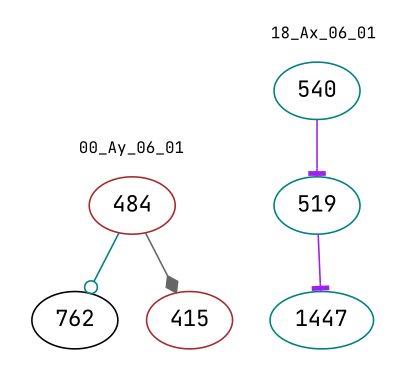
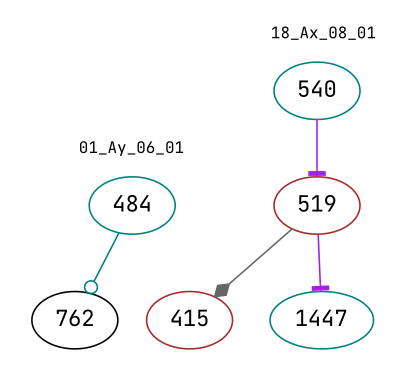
(324, 34) -> (324, 34)
(132, 149) -> (132, 149)
(132, 206) -> (132, 206)
(317, 206) -> (317, 206)
(156, 254) -> (268, 250)
